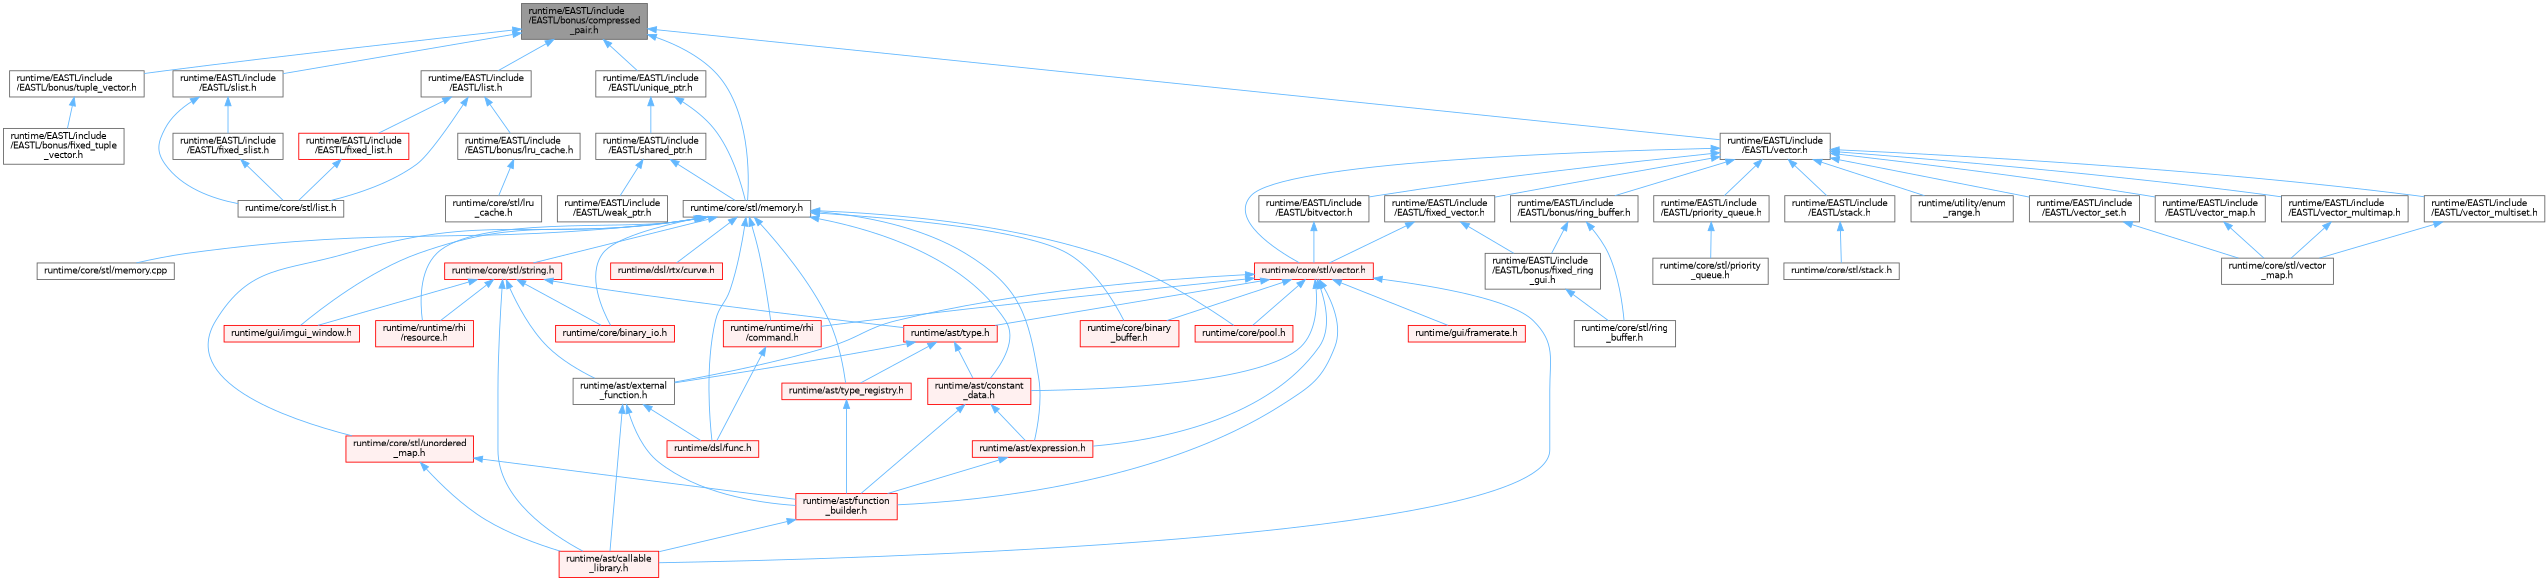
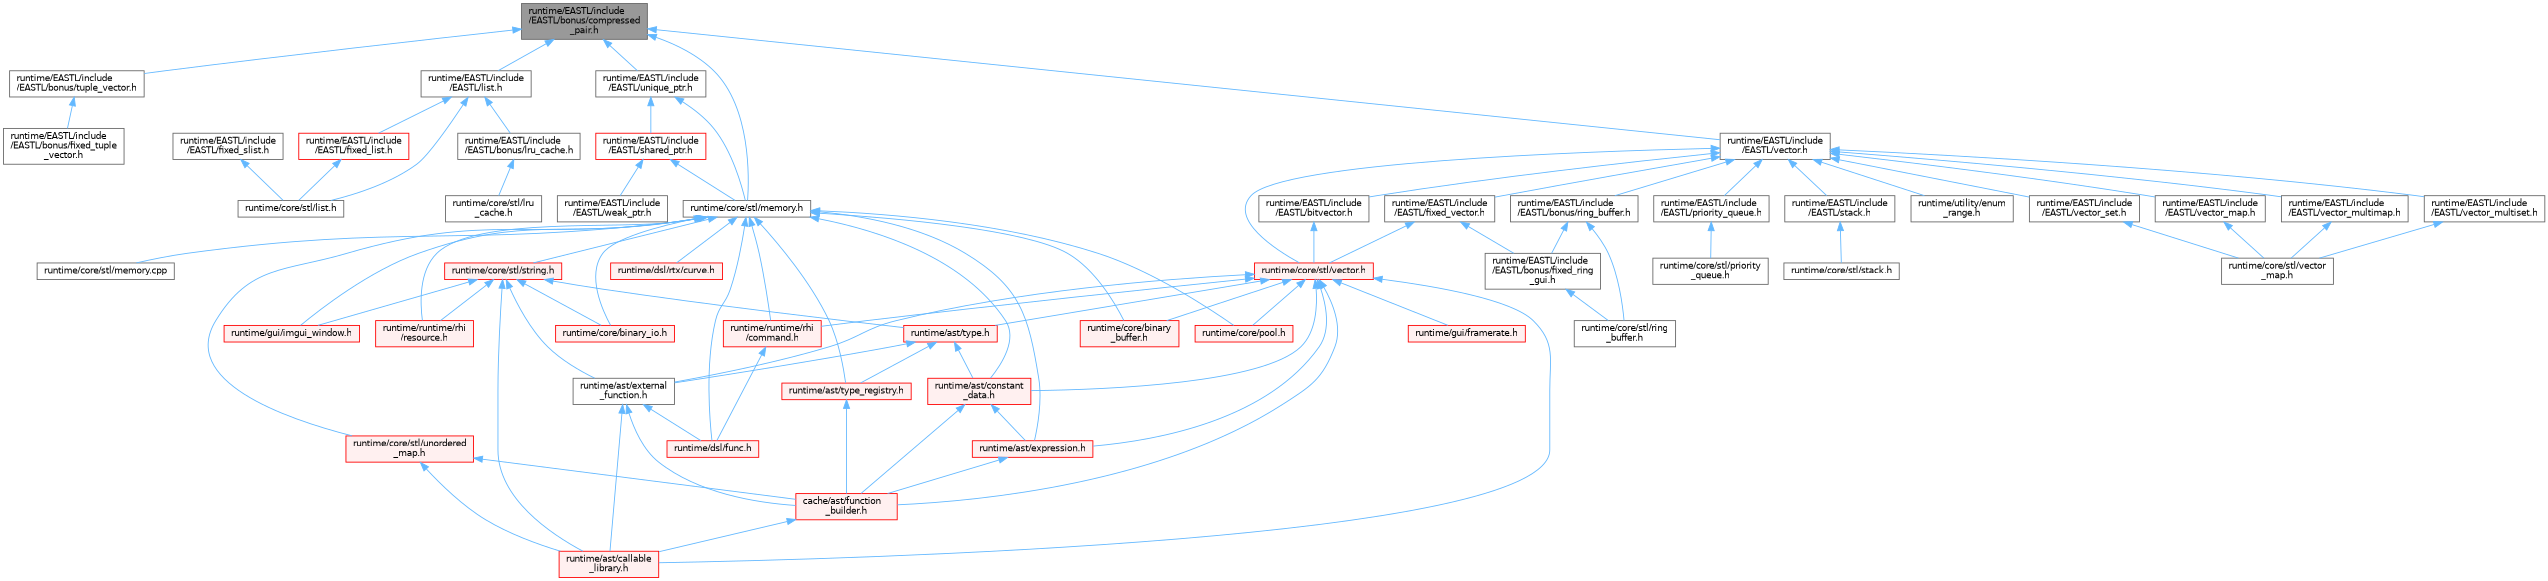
(228, 84) -> none
(651, 146) -> (651, 146)
(847, 507) -> (847, 507)
